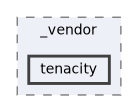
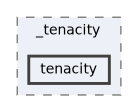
(69, 31) -> (69, 31)
